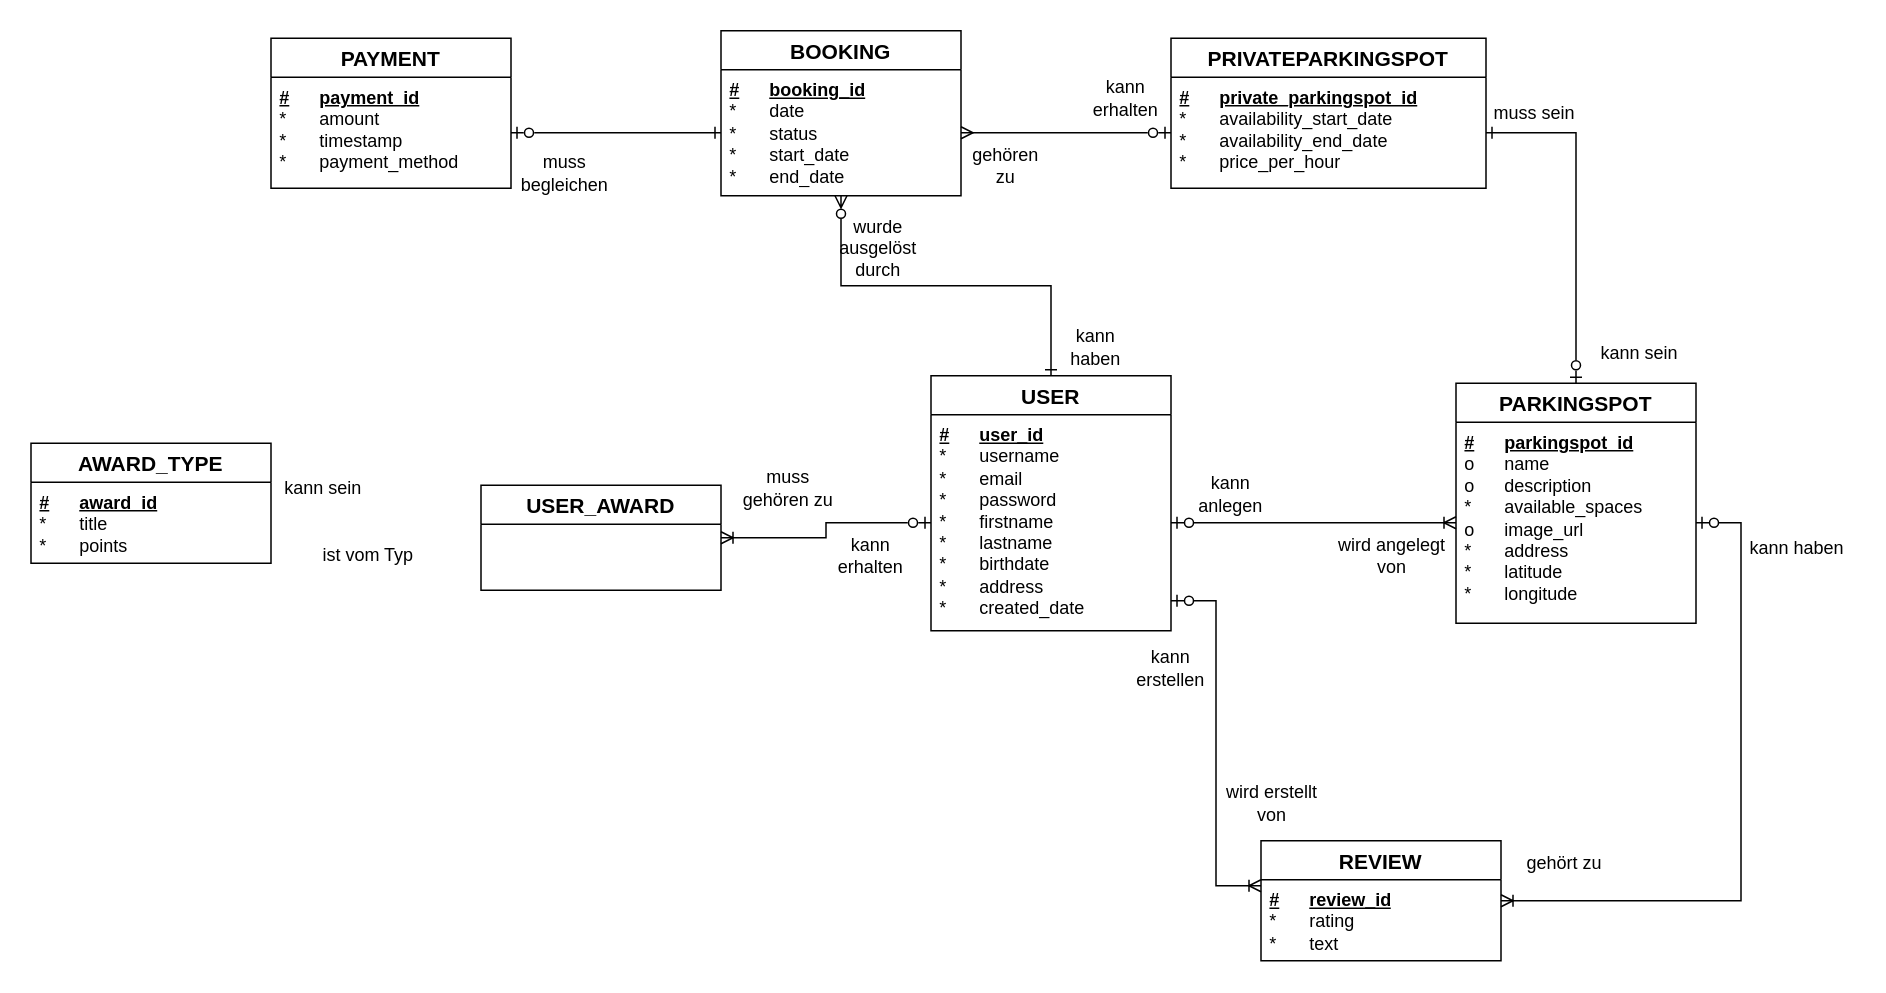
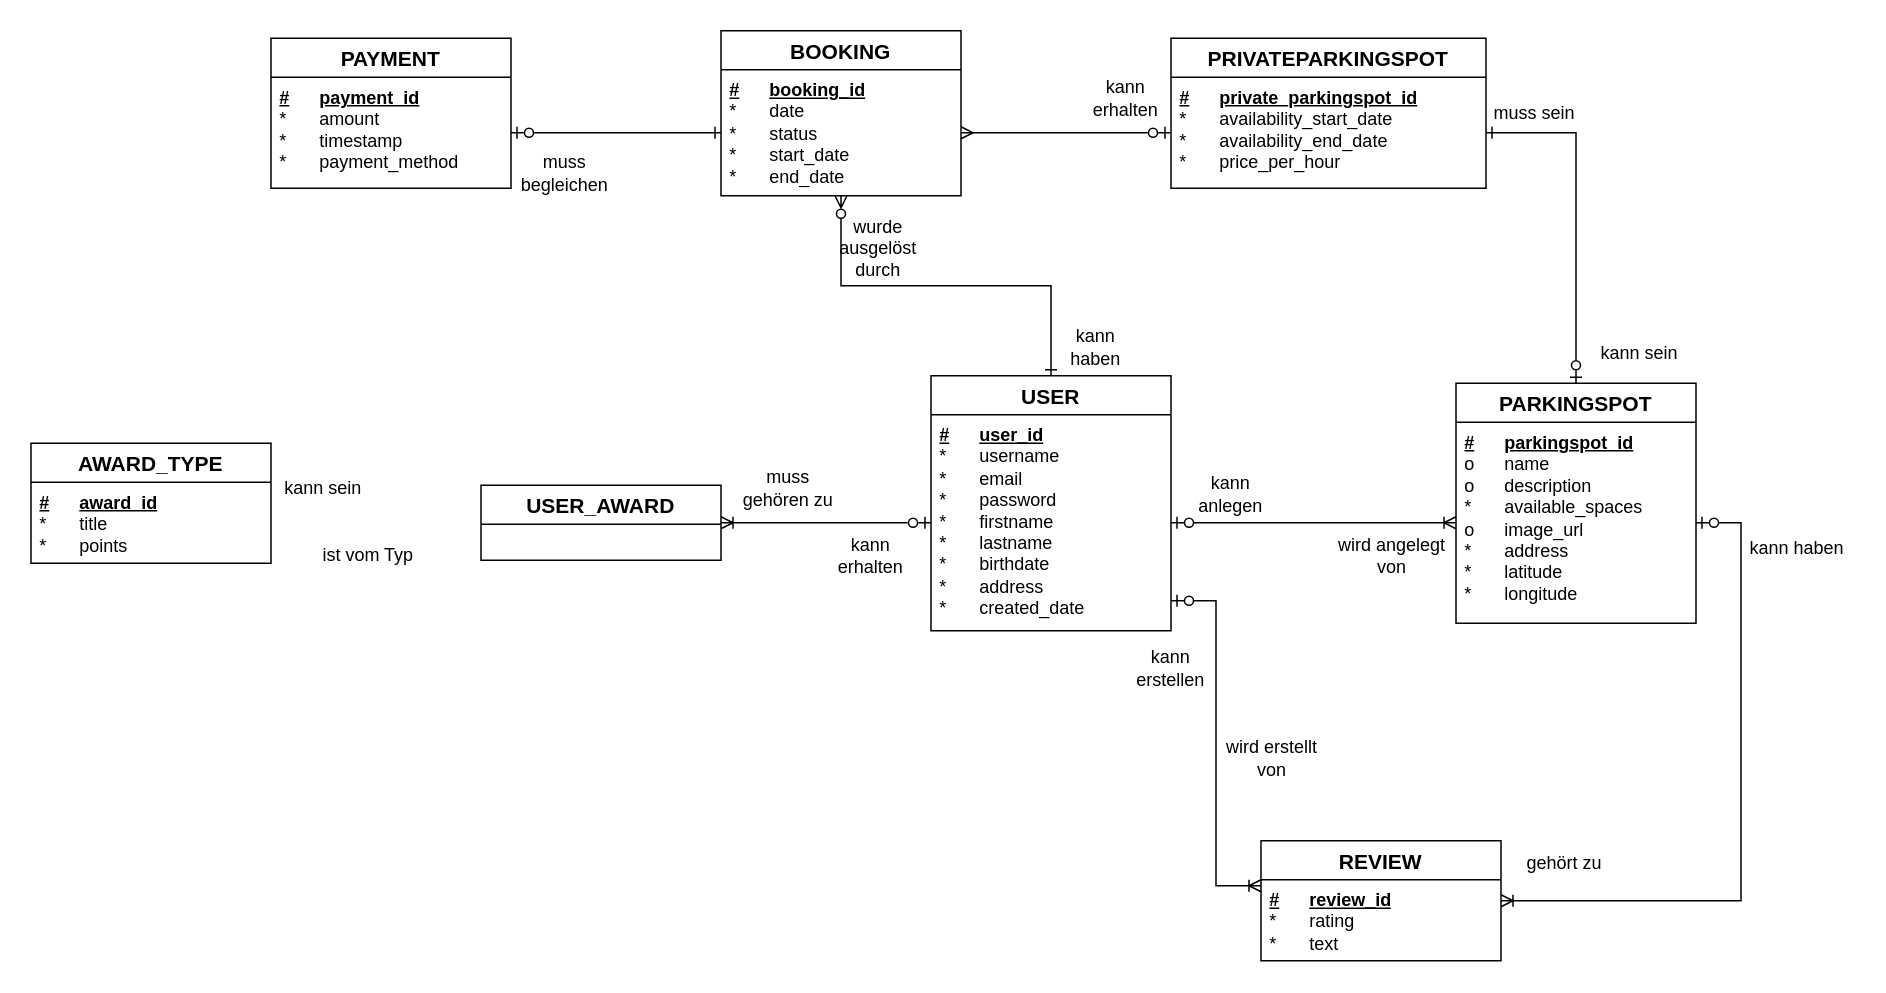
(1006, 166) -> none
(601, 538) -> (601, 523)
(1272, 803) -> (1272, 758)
